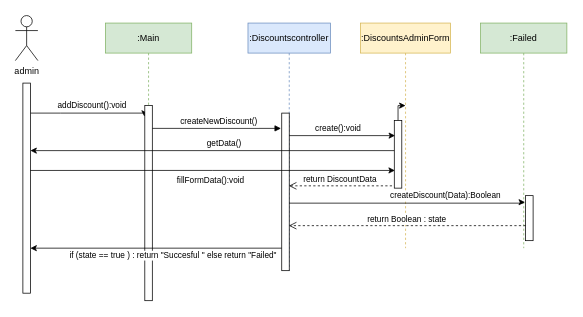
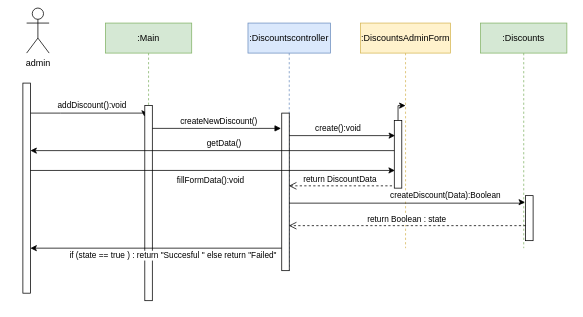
(27, 38) -> (38, 30)
(523, 38) -> (523, 38)
